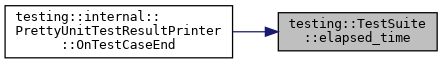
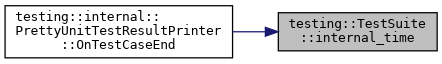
(358, 32) -> (358, 32)
